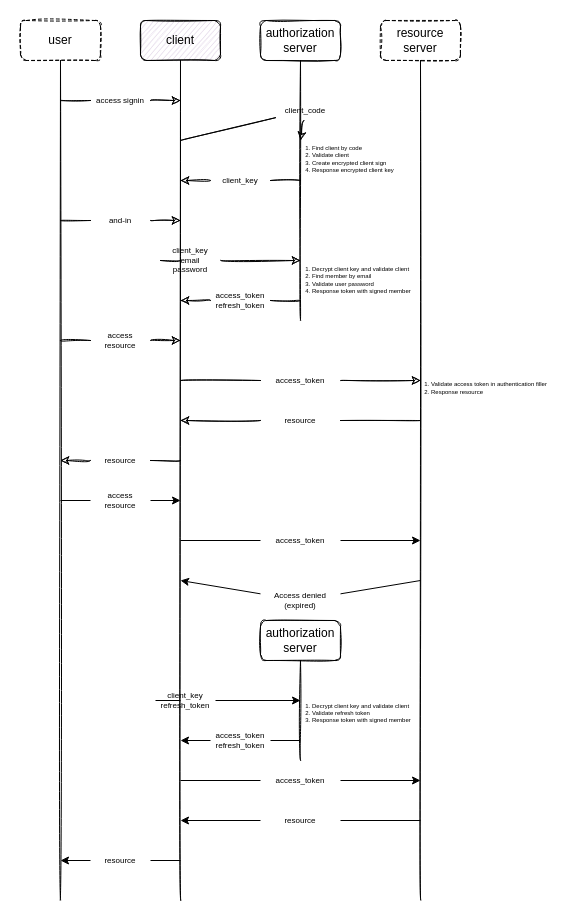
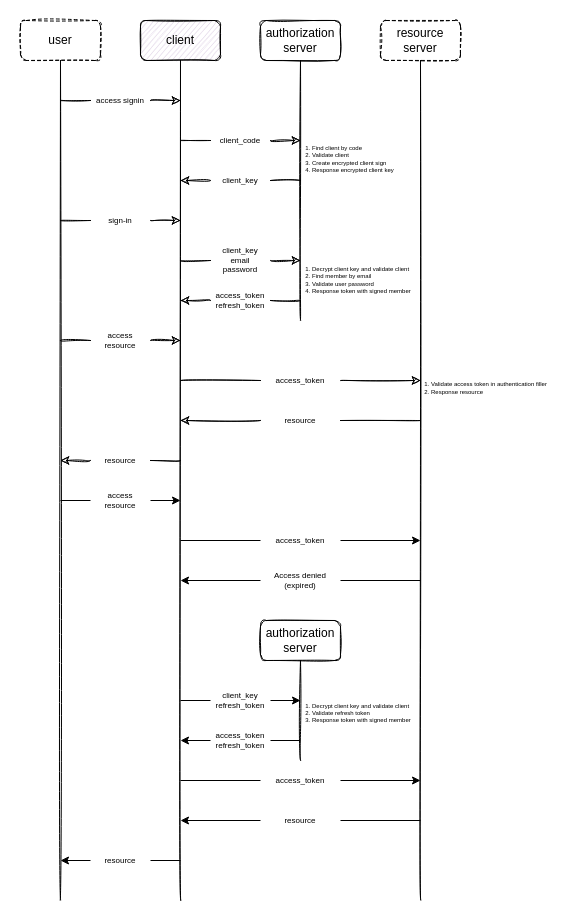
(306, 111) -> (241, 141)
(121, 221) -> (121, 221)
(191, 261) -> (241, 261)
(301, 601) -> (301, 581)
(186, 701) -> (241, 701)
